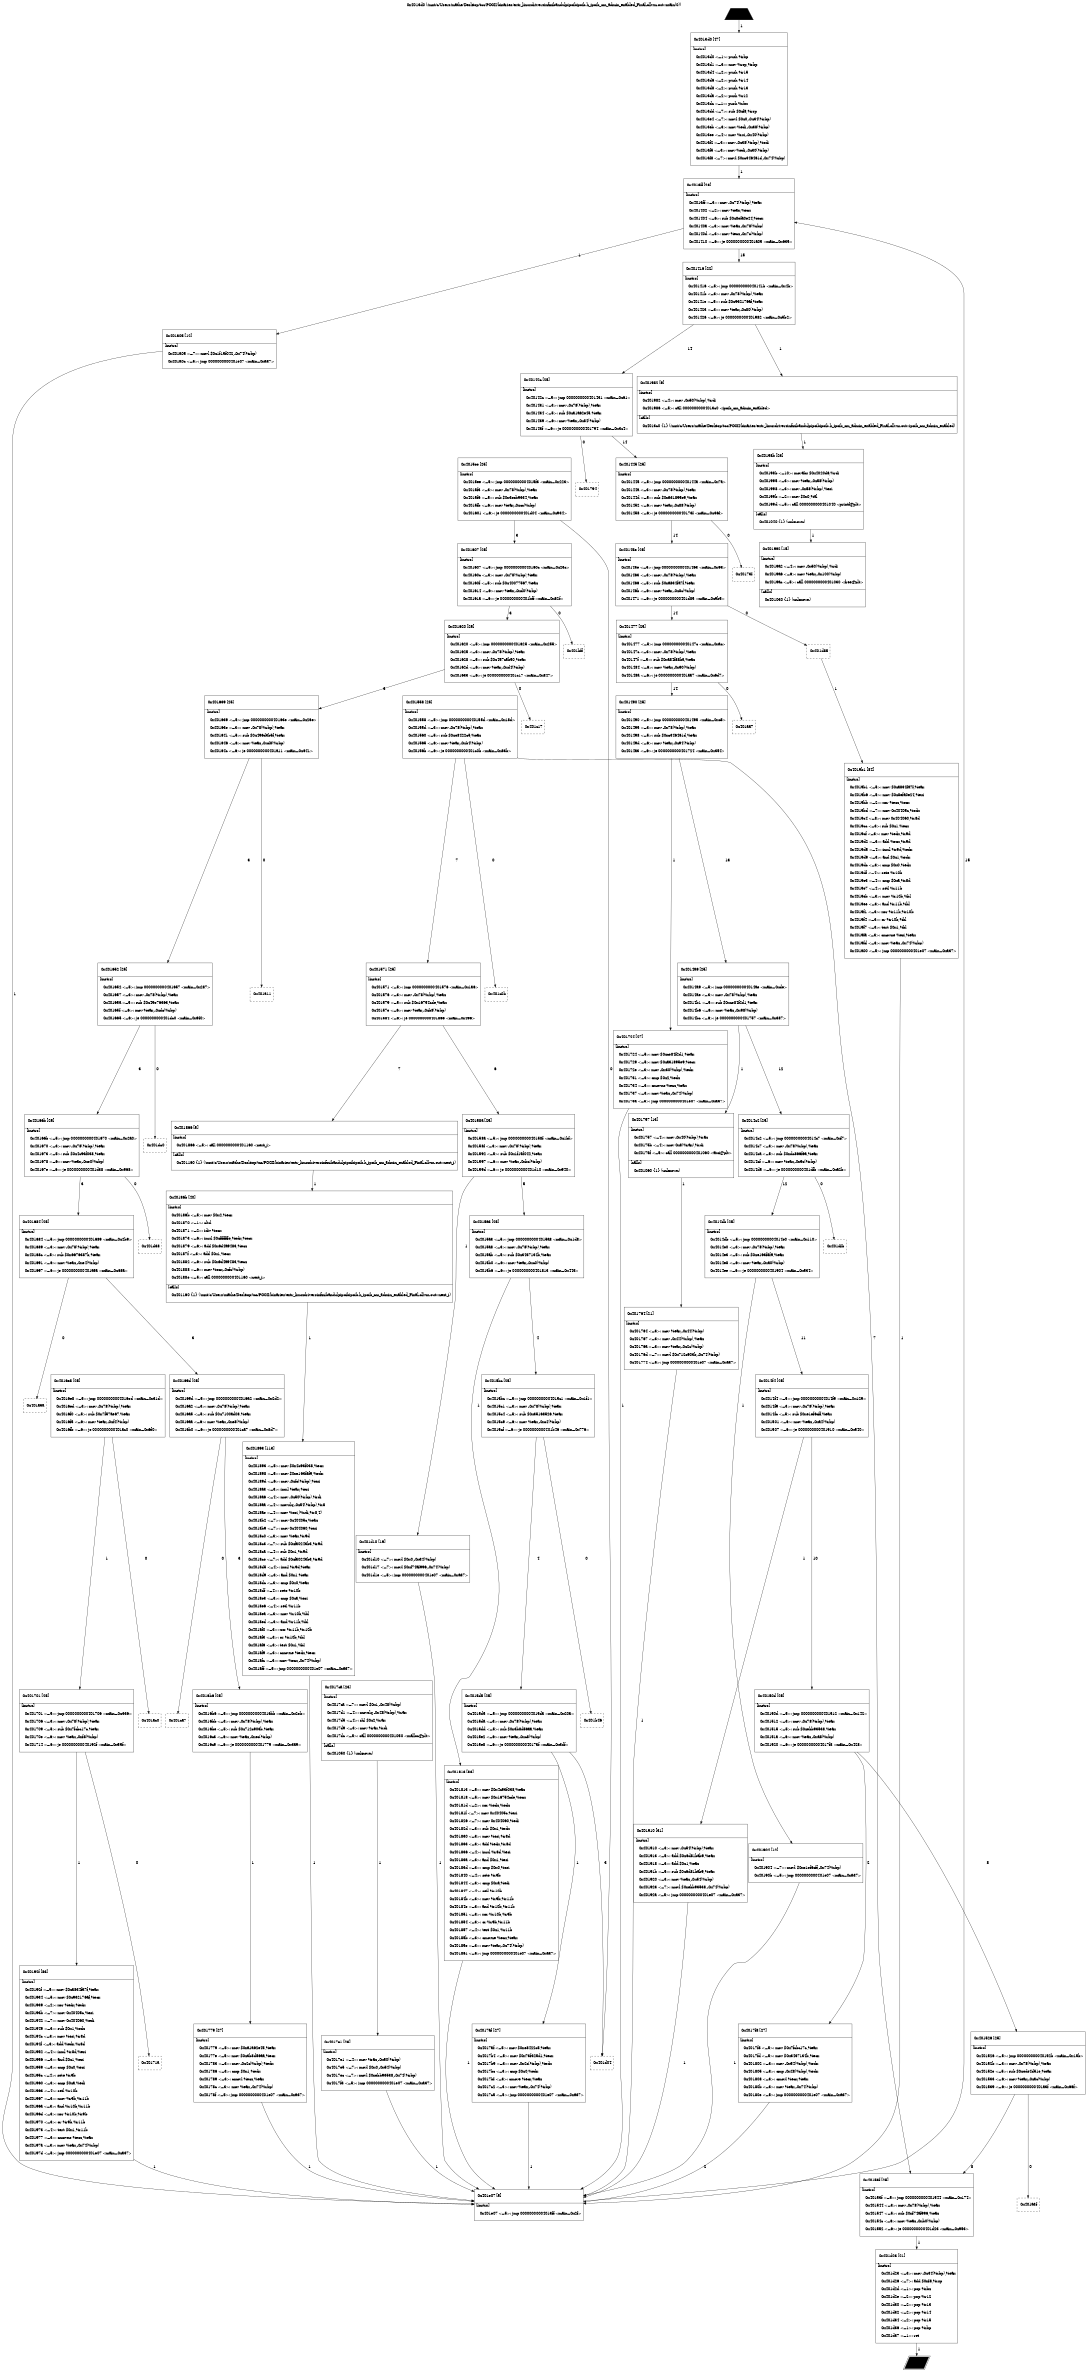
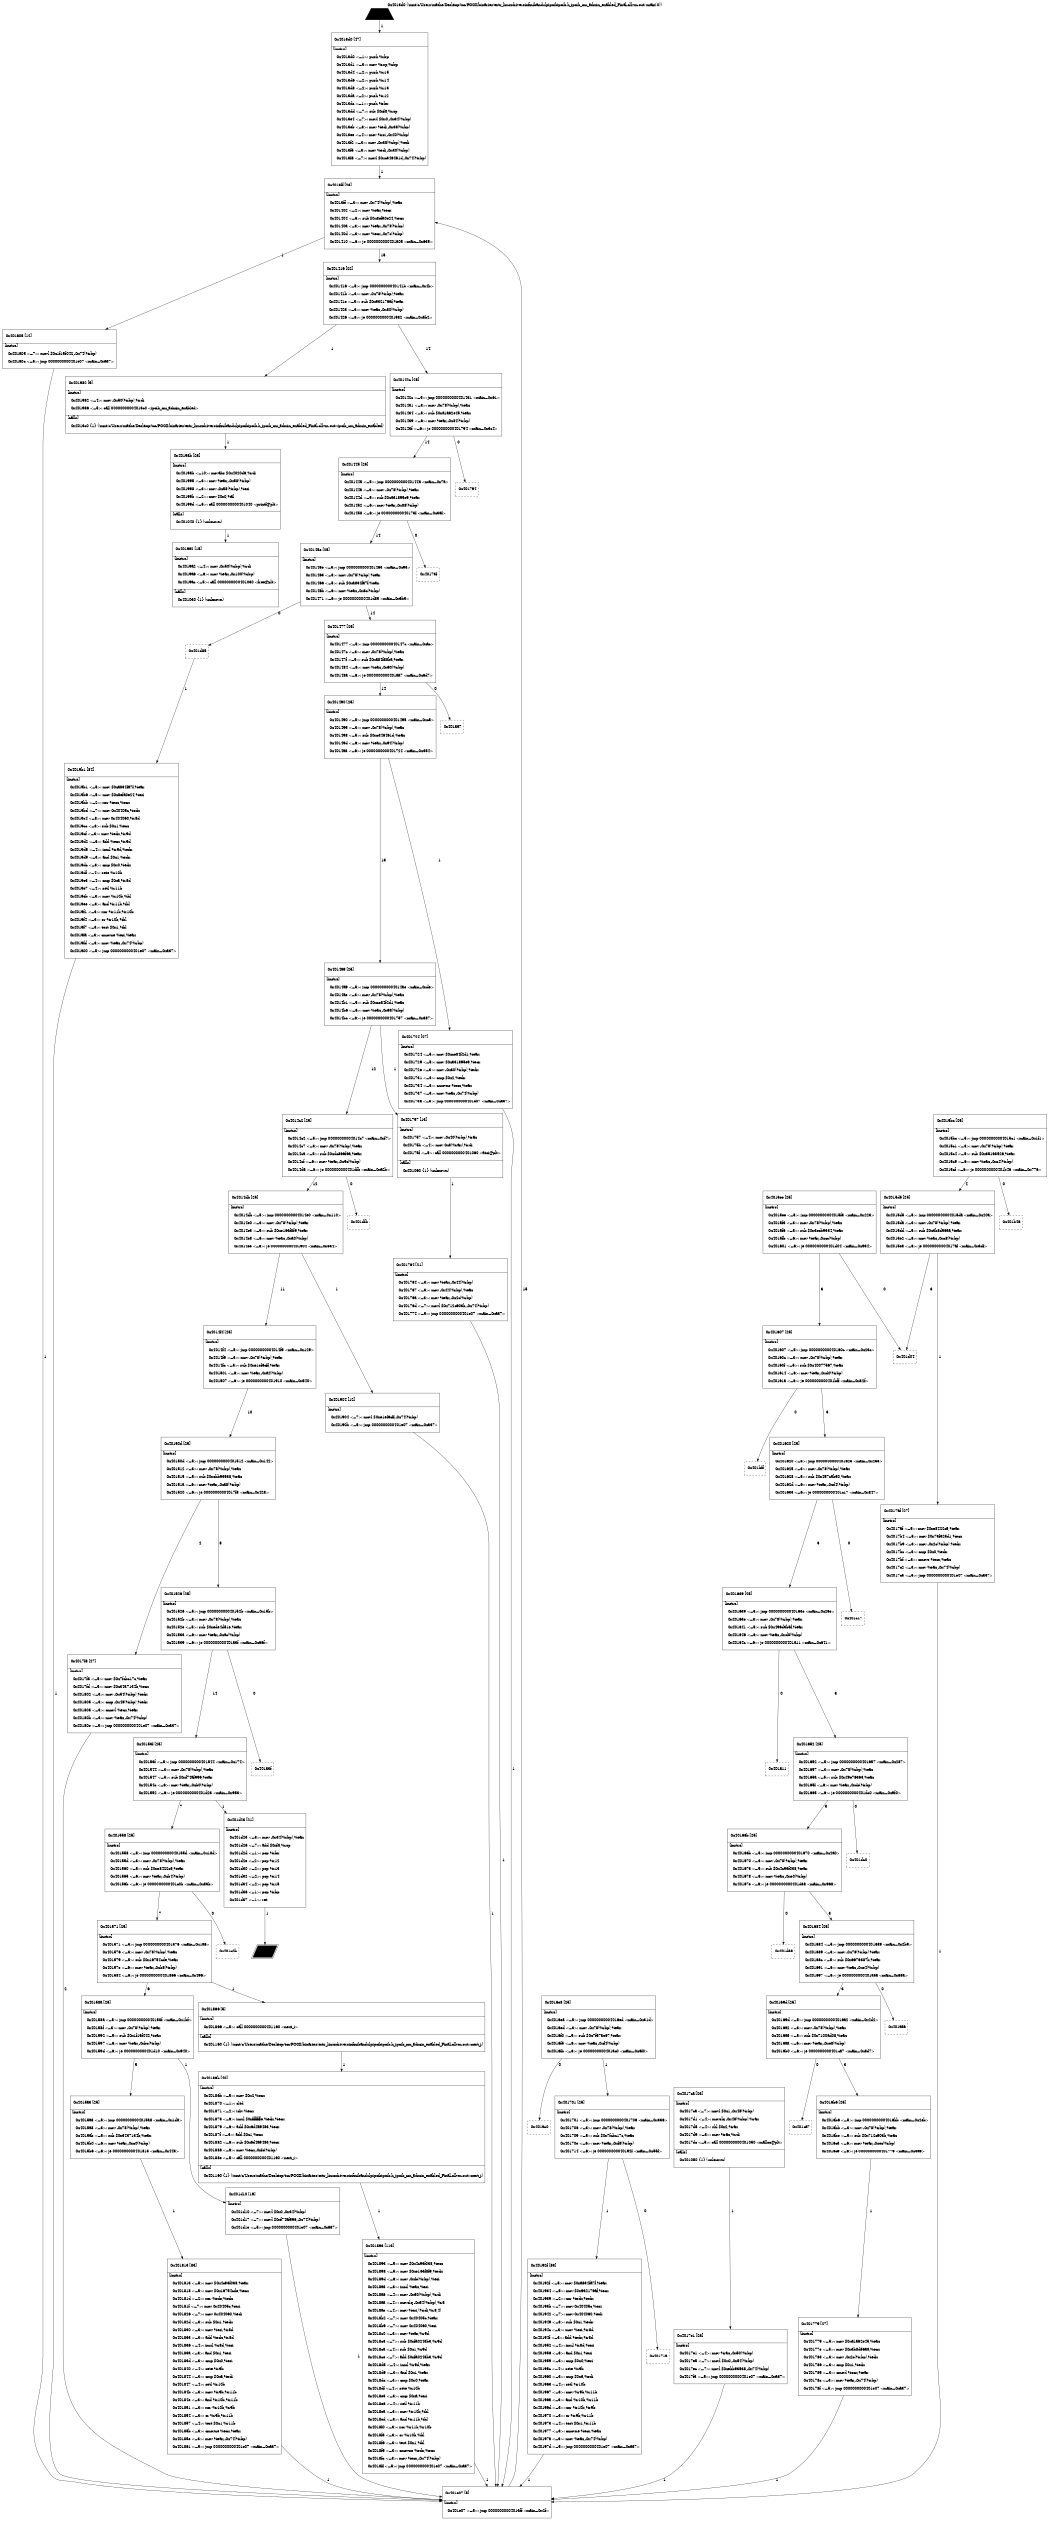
(399, 1069) -> (233, 1989)
(532, 1325) -> none
(871, 1343) -> (176, 1813)
(690, 1863) -> none
(971, 2167) -> (214, 1694)
